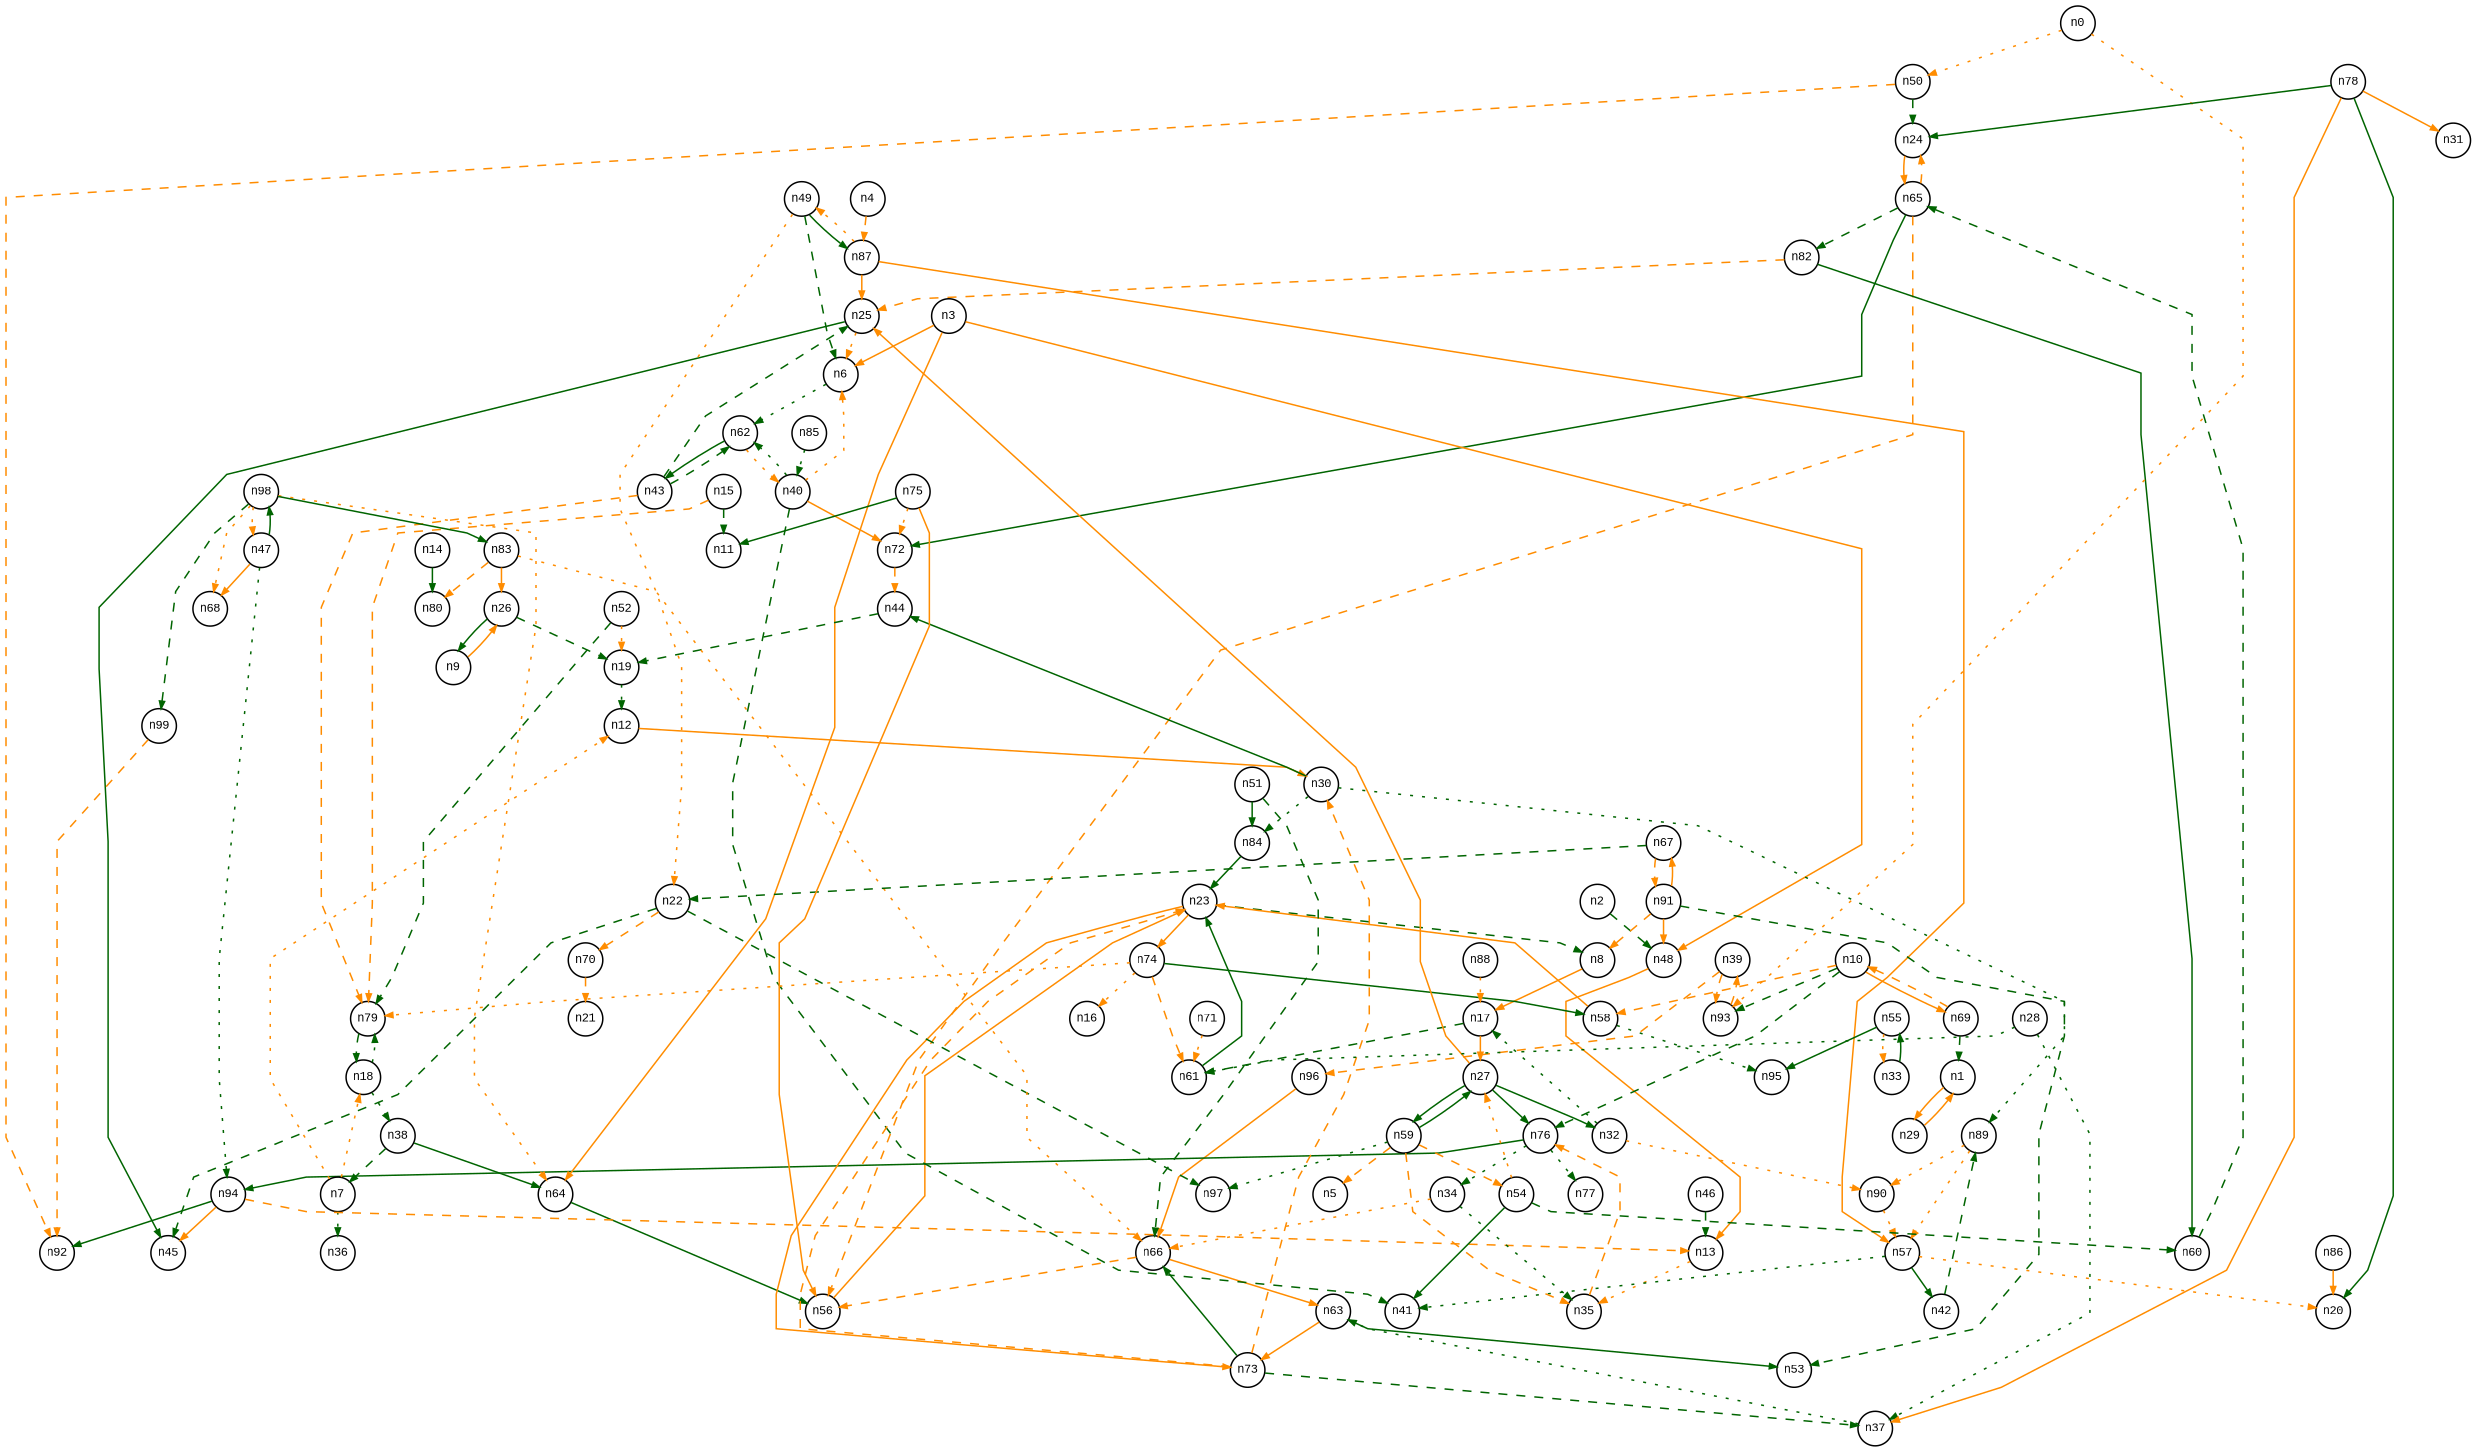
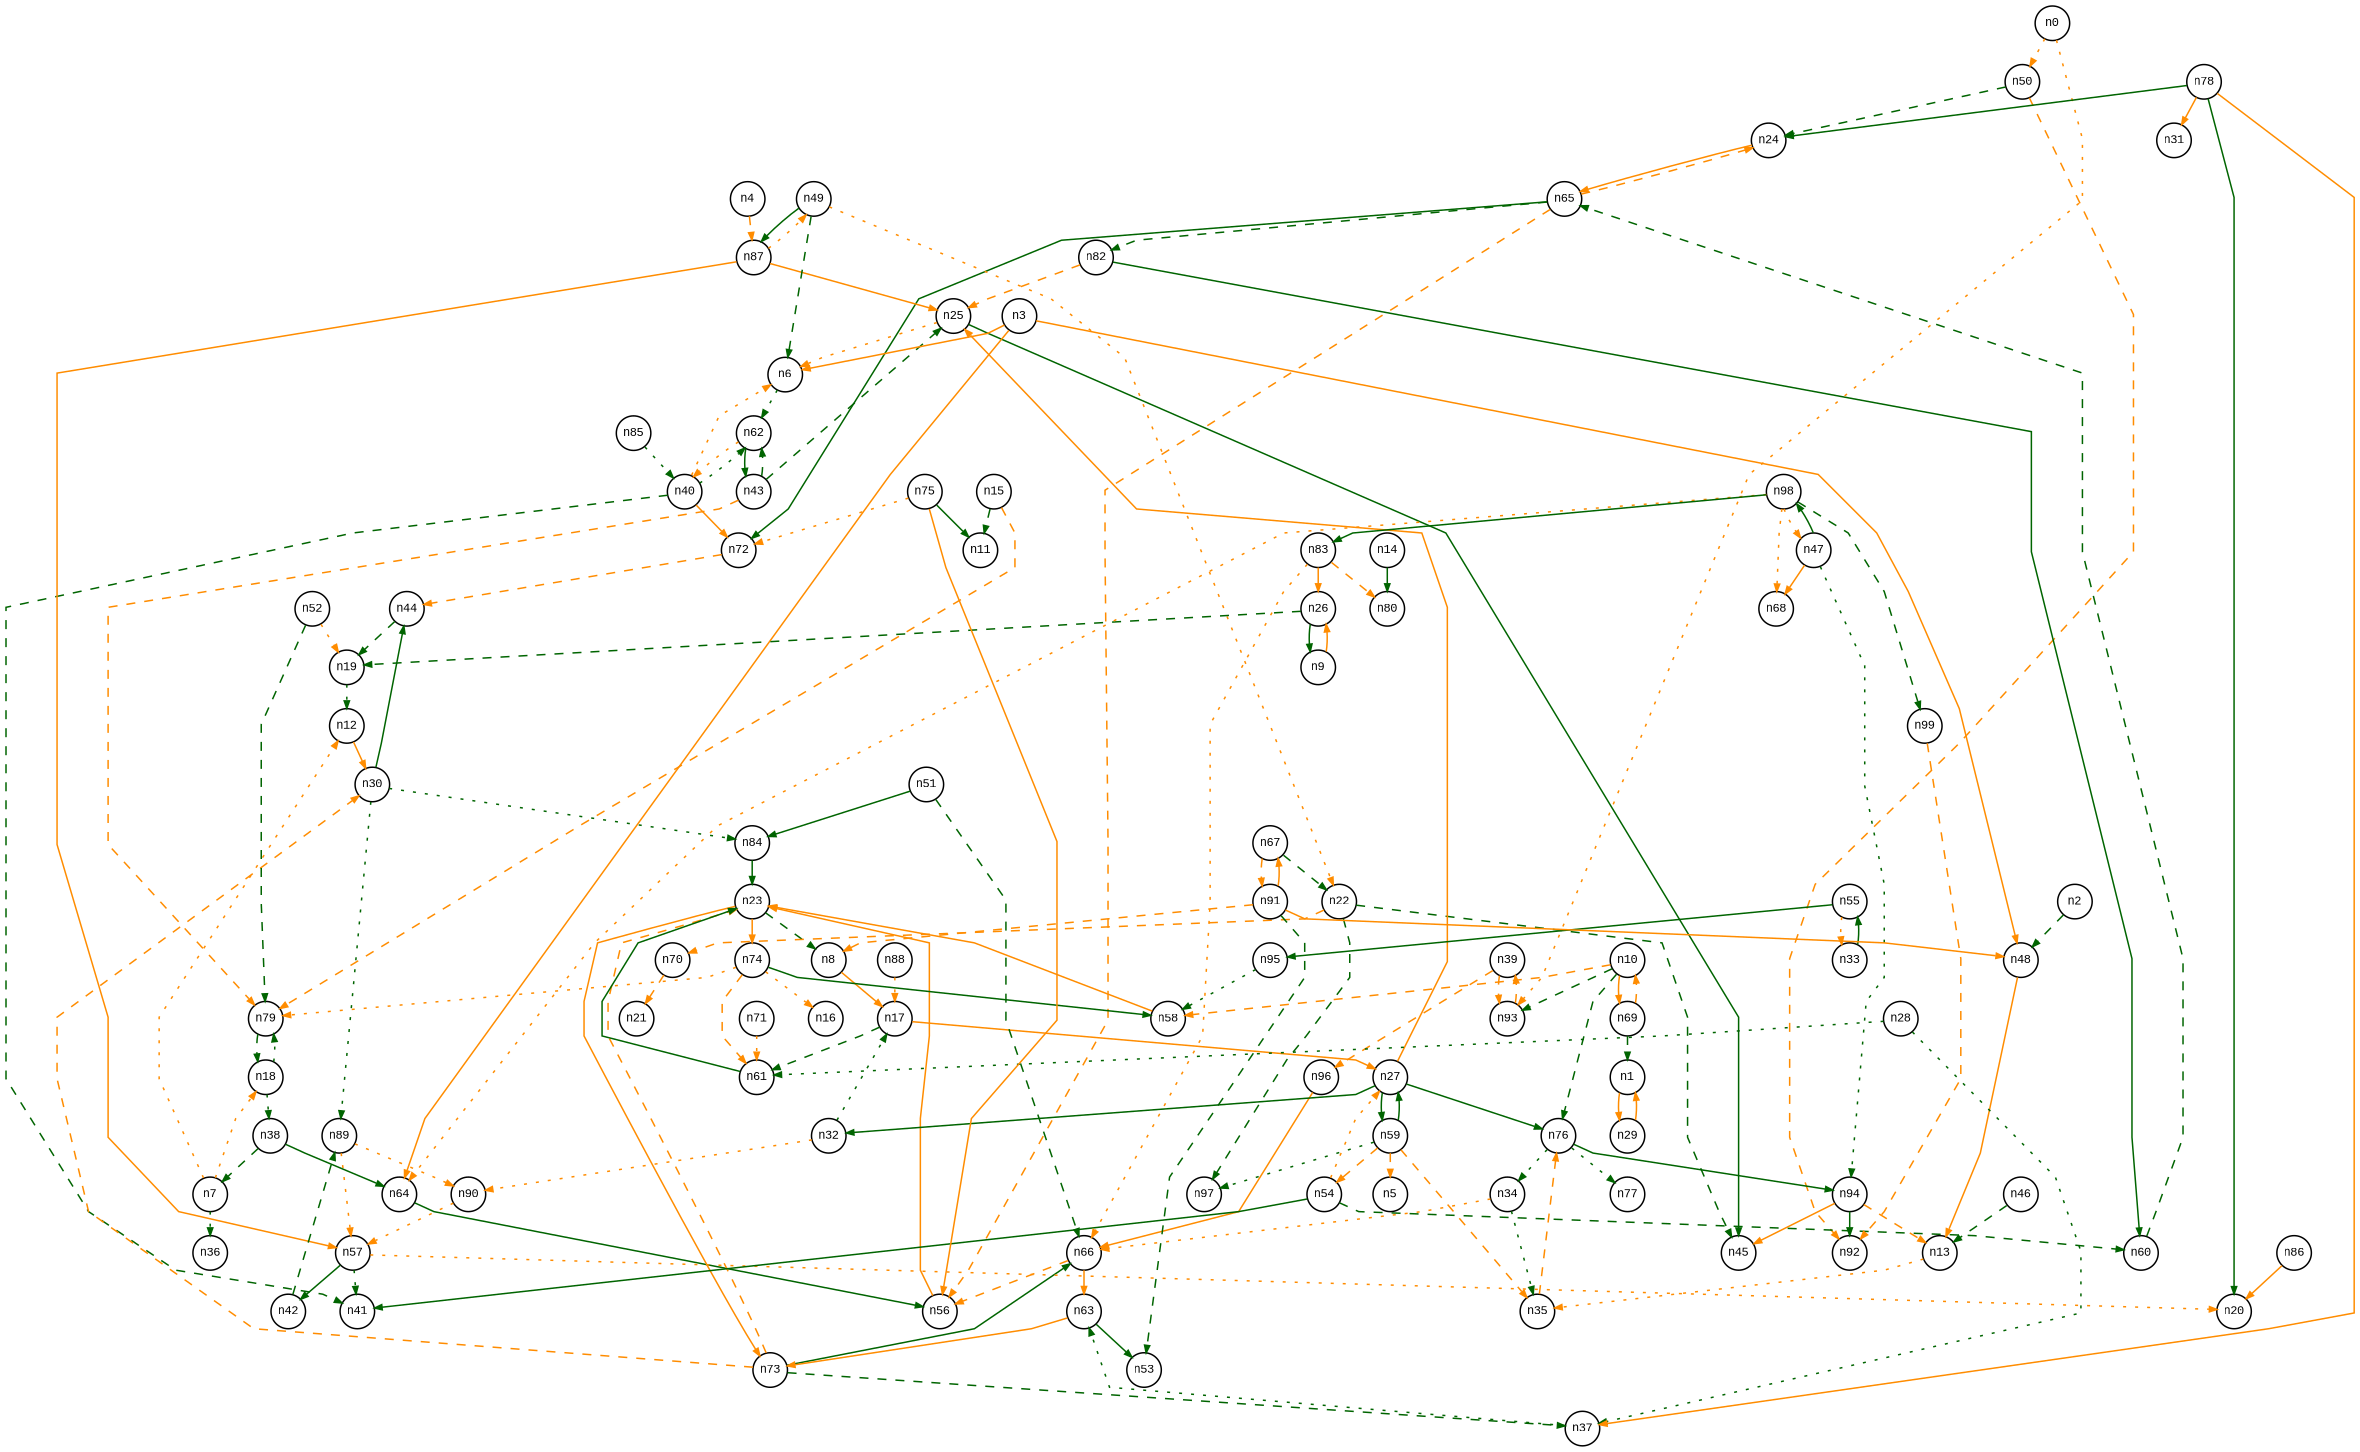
(1653, 1037) -> (1223, 988)
